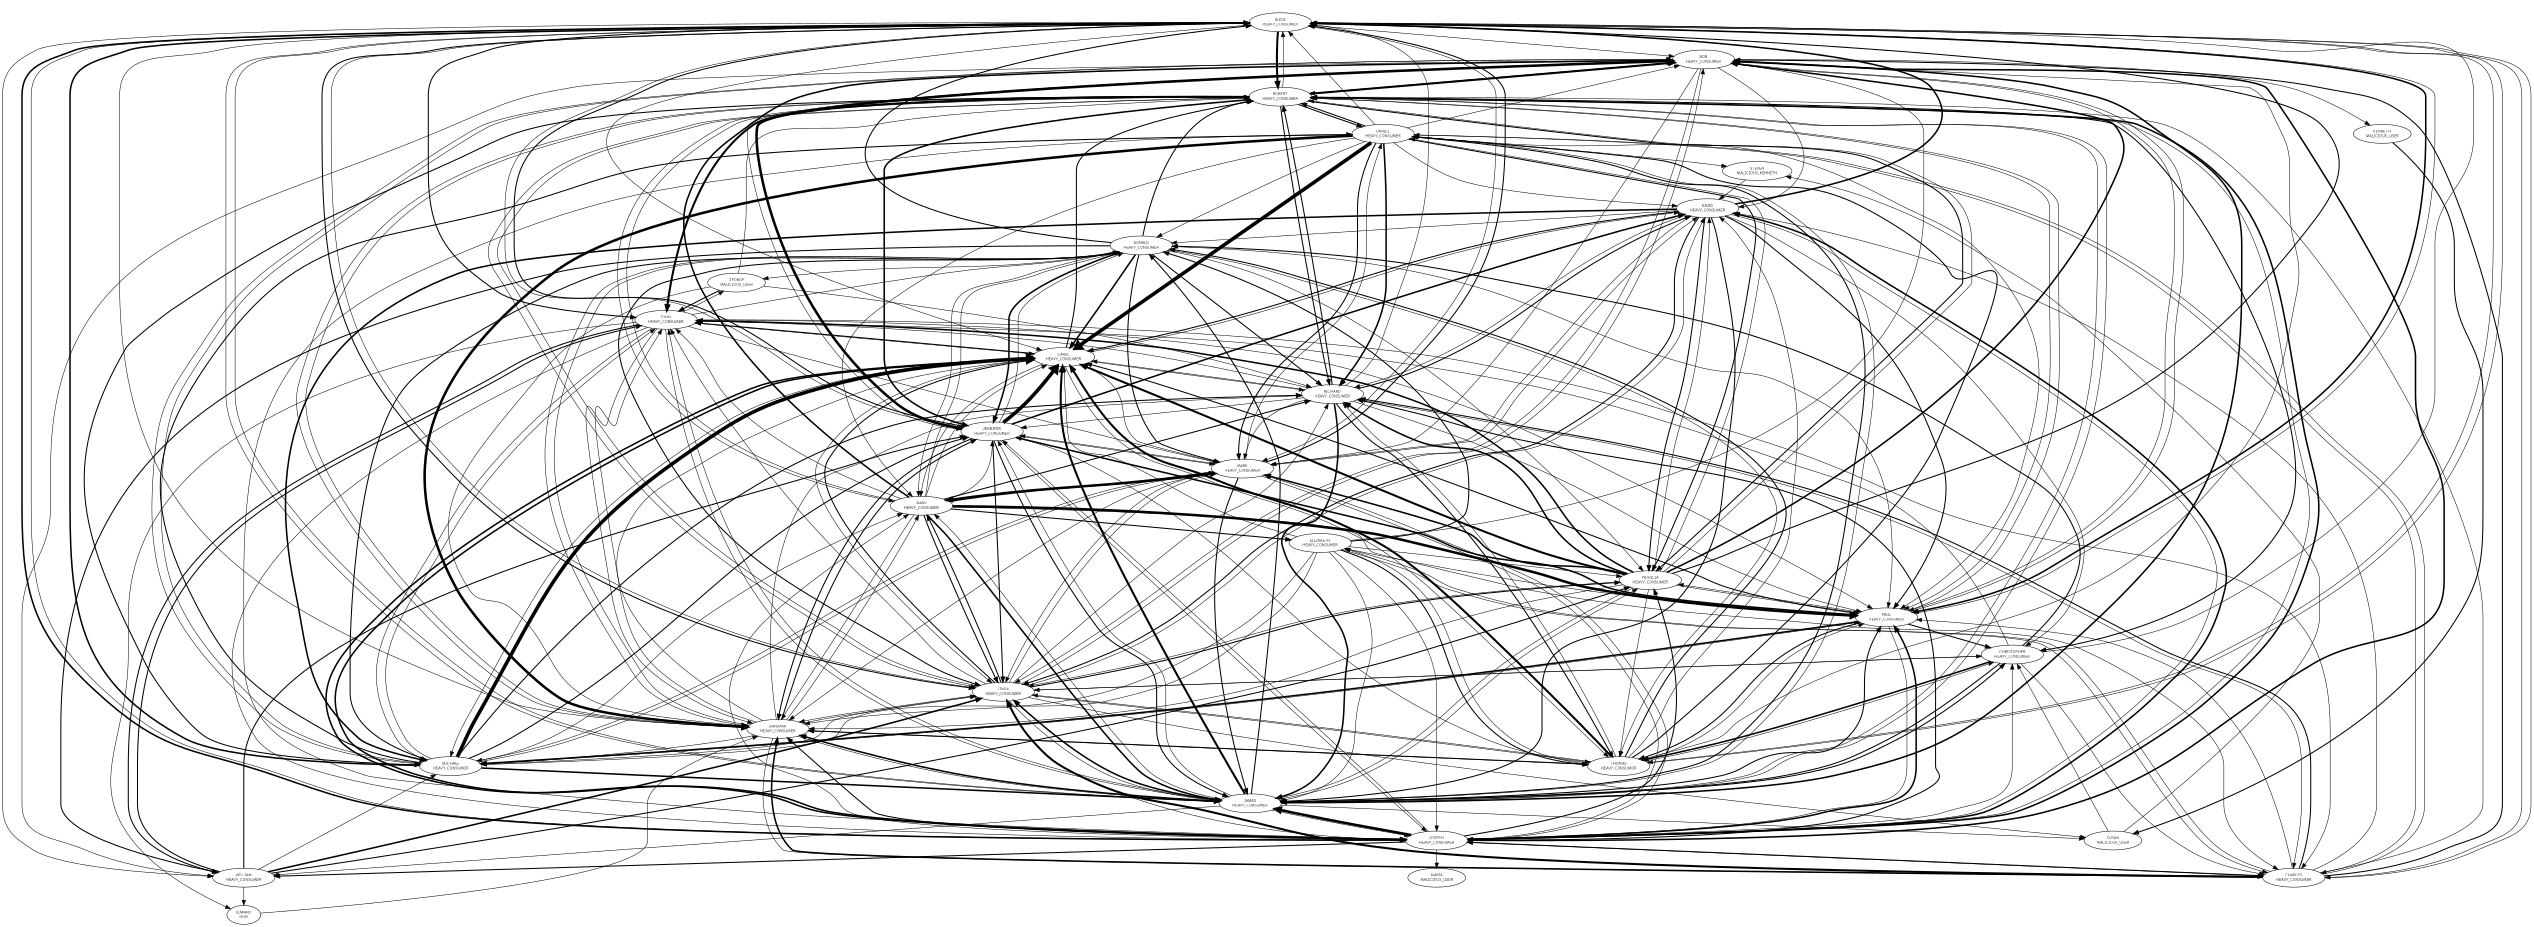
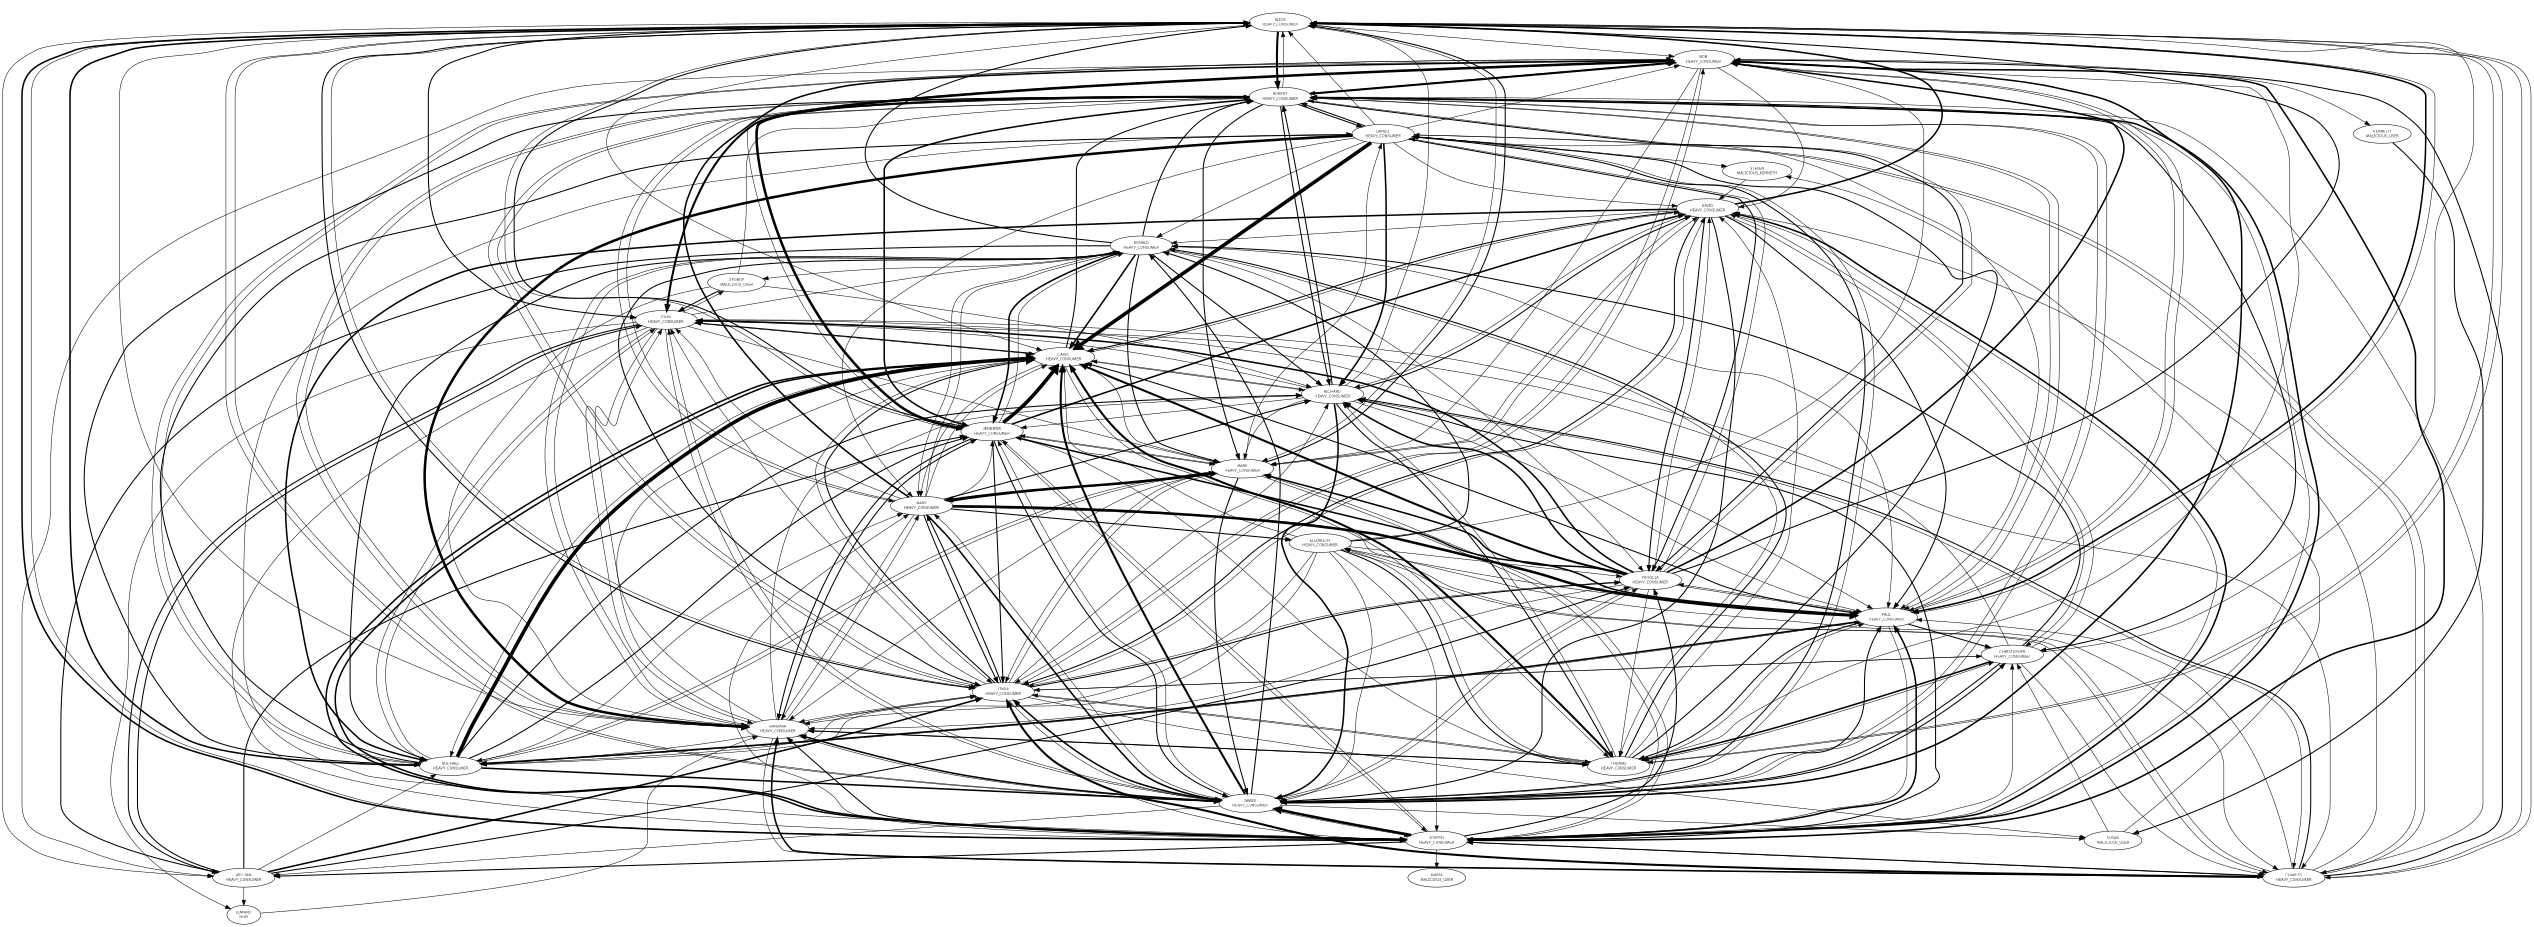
(1341, 305) -> (1203, 277)
none -> (1991, 392)
